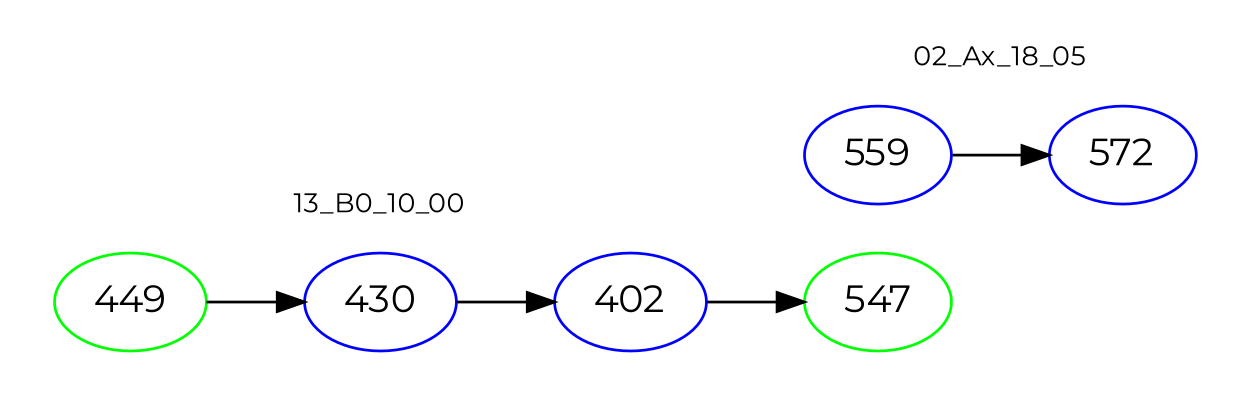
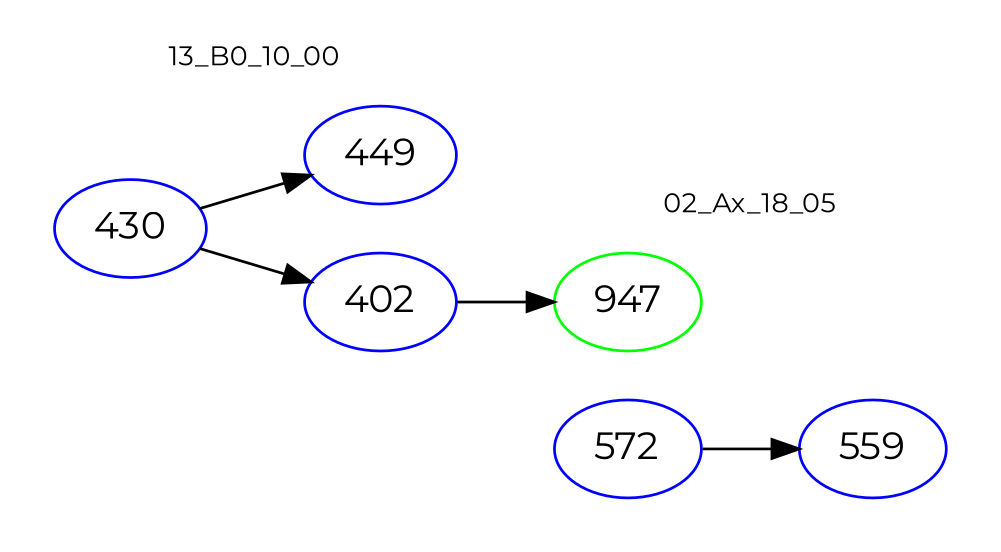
(987, 155) -> (737, 449)
(130, 302) -> (380, 155)
(242, 302) -> (242, 196)
(878, 302) -> (628, 302)
